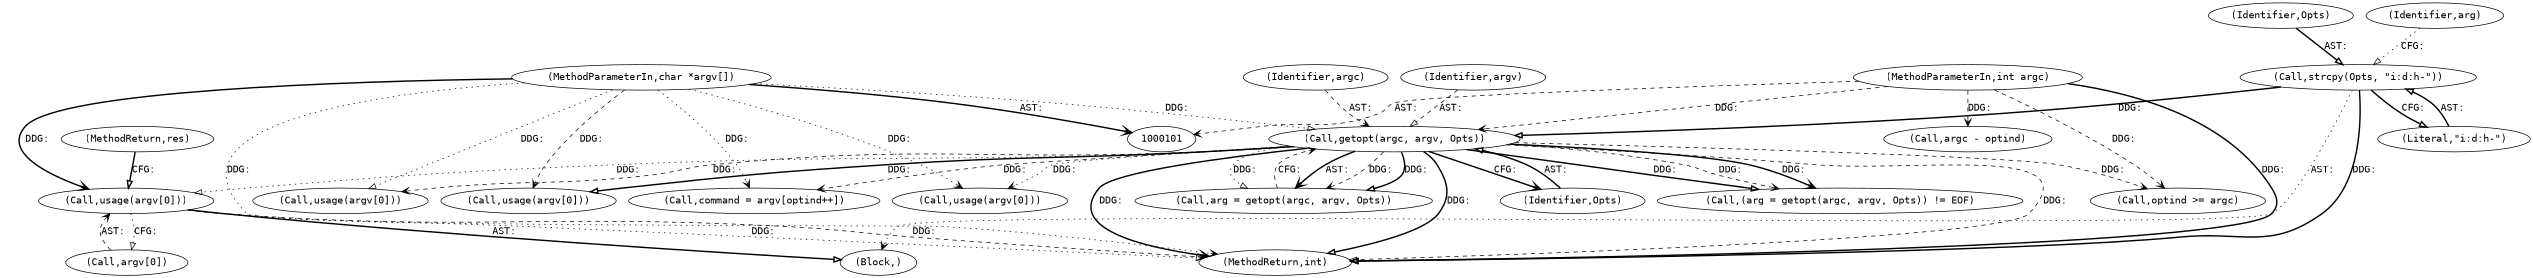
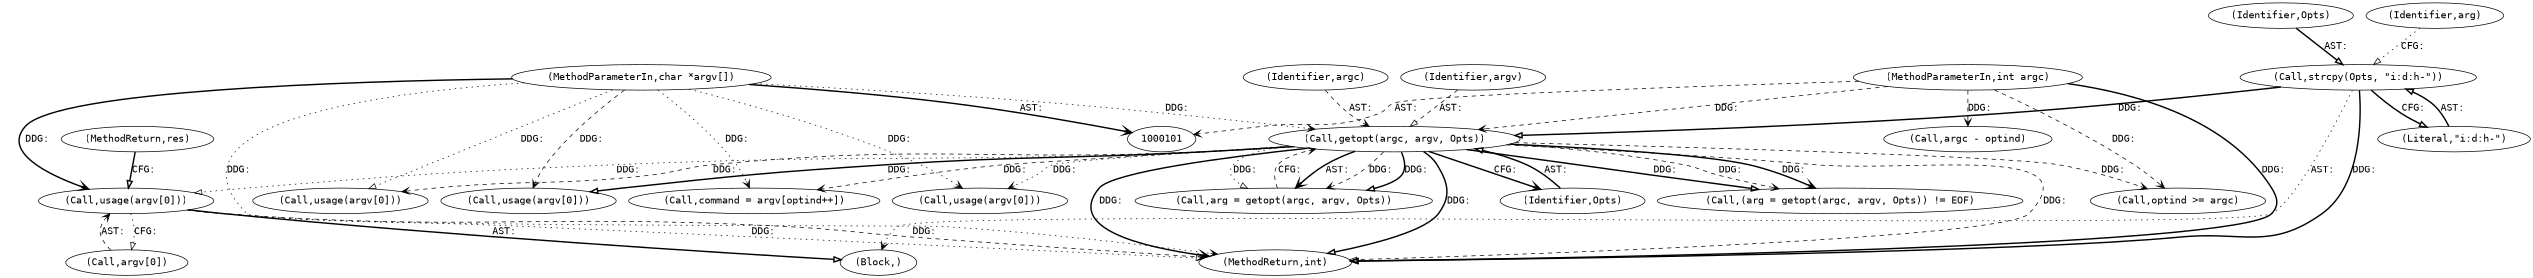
(1032, 101) -> (1032, 101)
